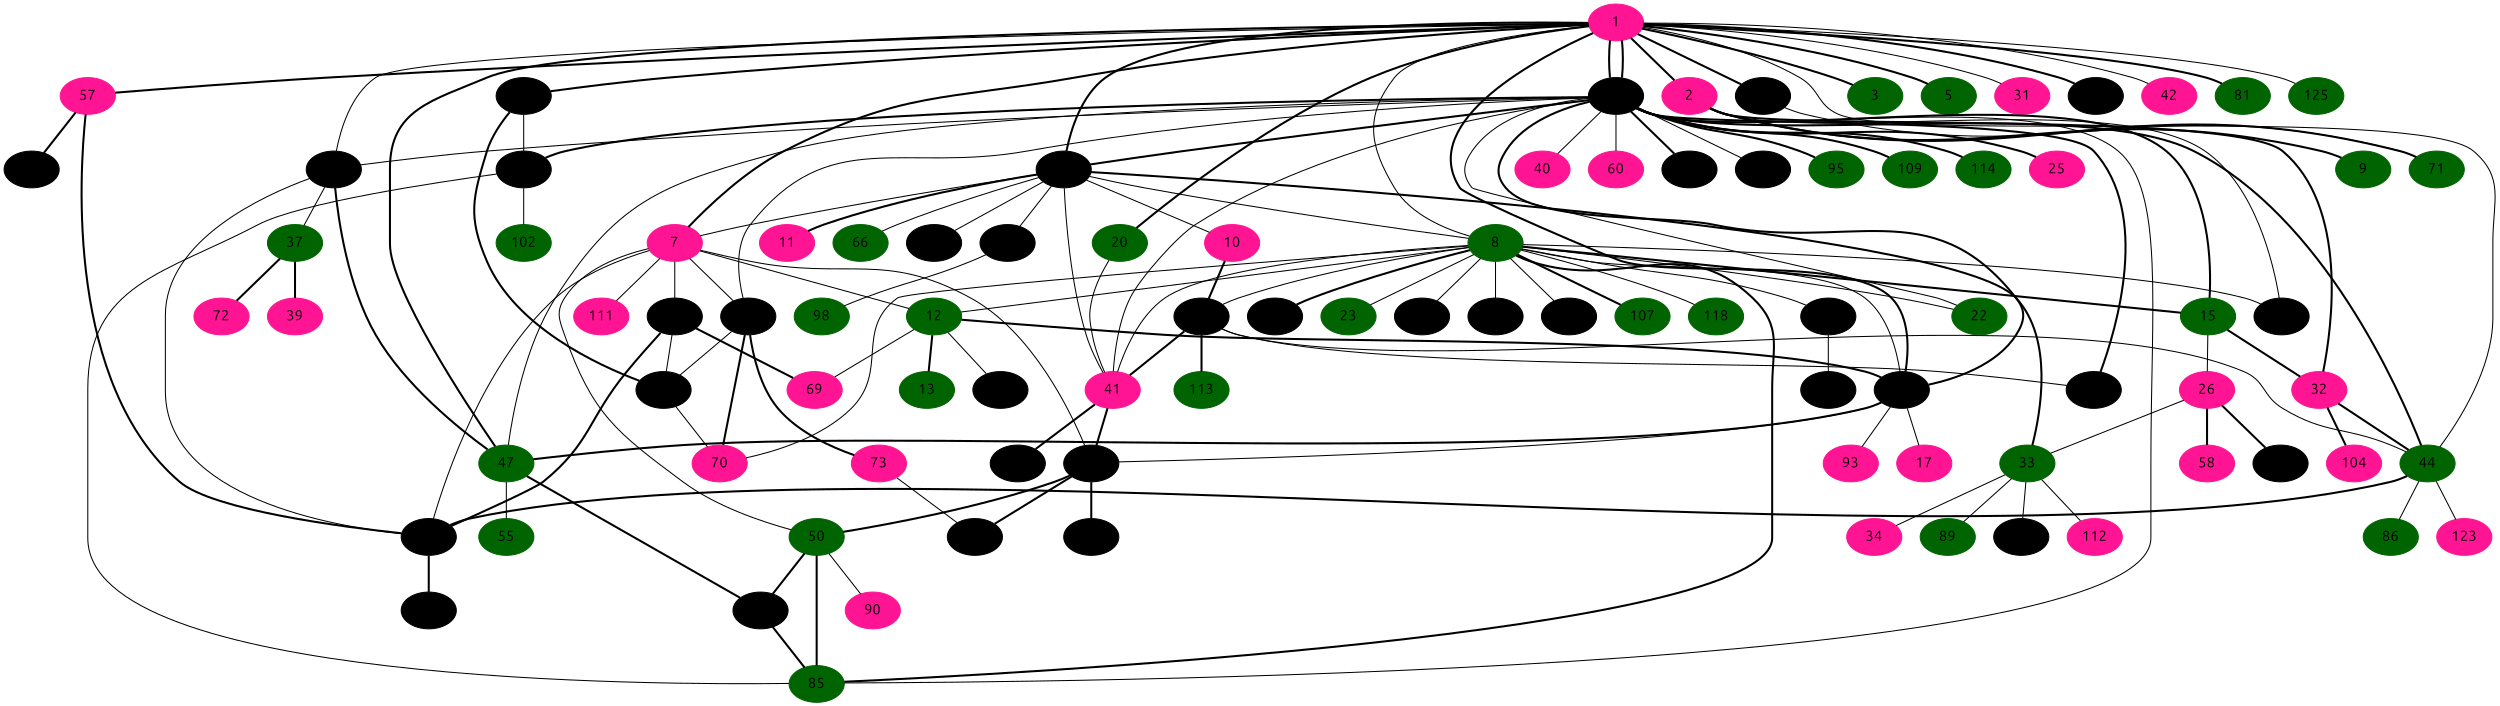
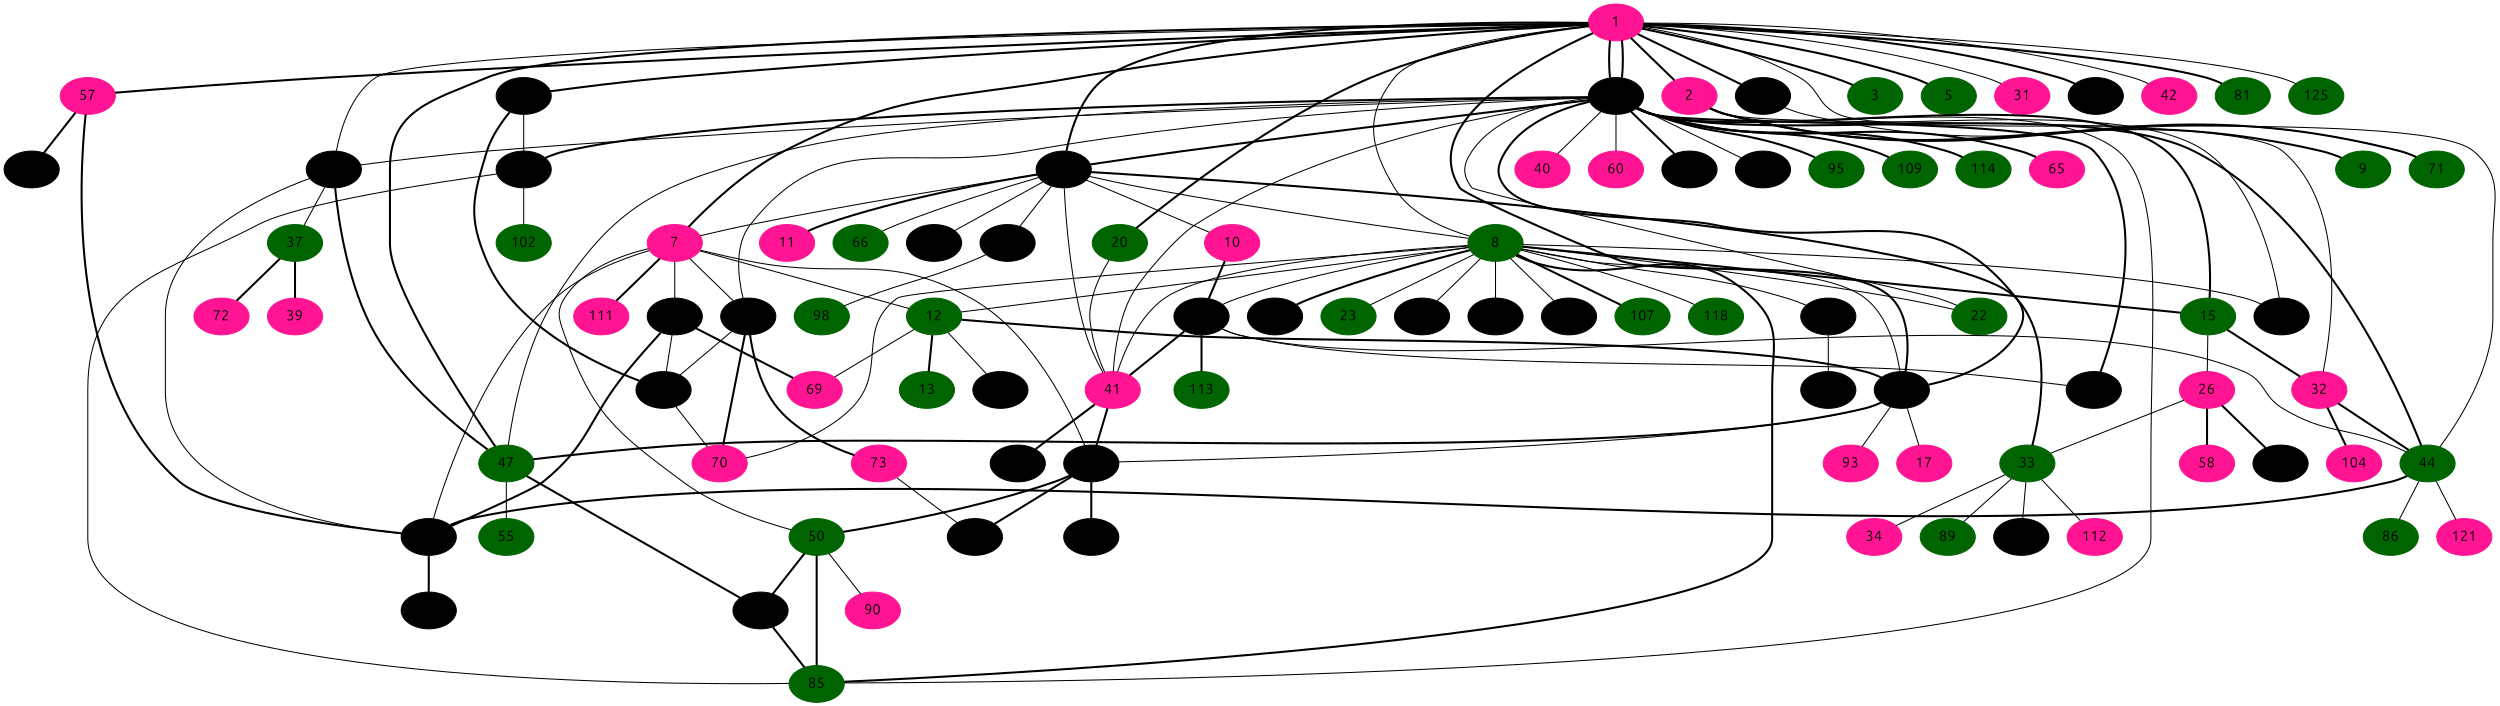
(2290, 159) -> (2290, 159)
(2057, 169) -> (2057, 169)
(638, 280) -> (638, 280)
(2464, 537) -> (2464, 537)
